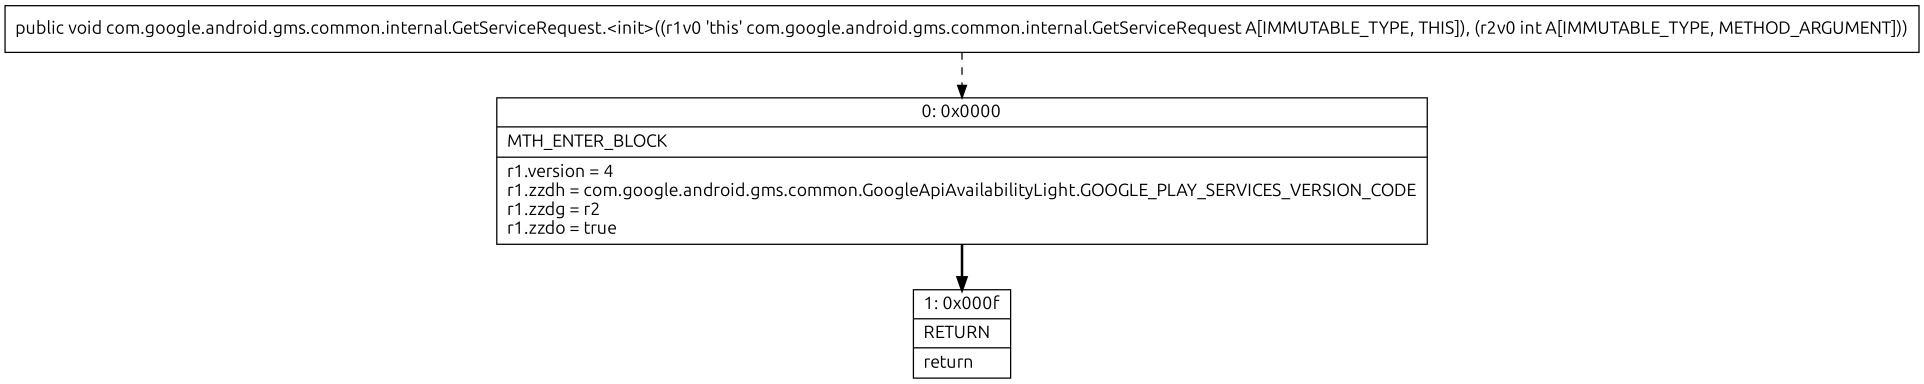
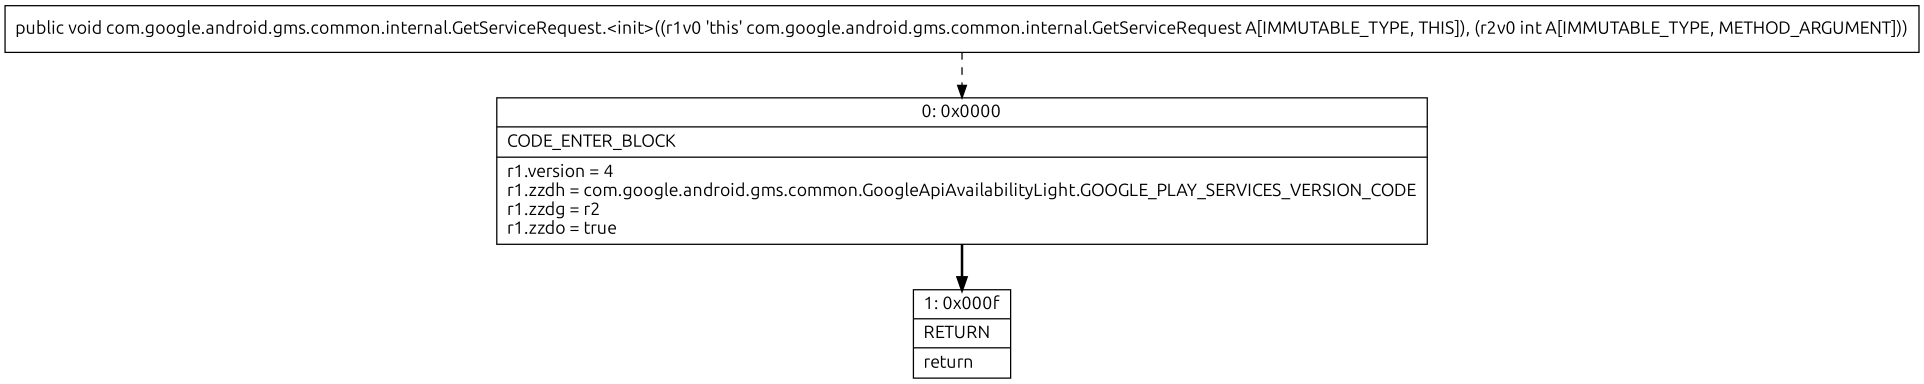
(587, 141) -> (591, 141)
